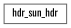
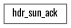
(35, 14) -> (35, 14)
